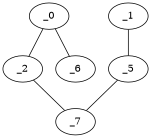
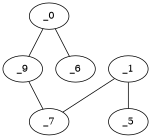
(23, 69) -> (23, 69)
(102, 95) -> (89, 95)
